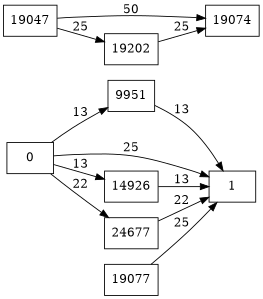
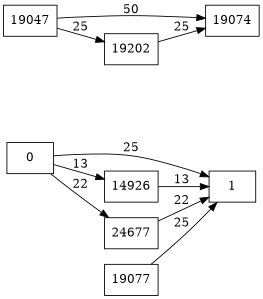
(131, 96) -> none
